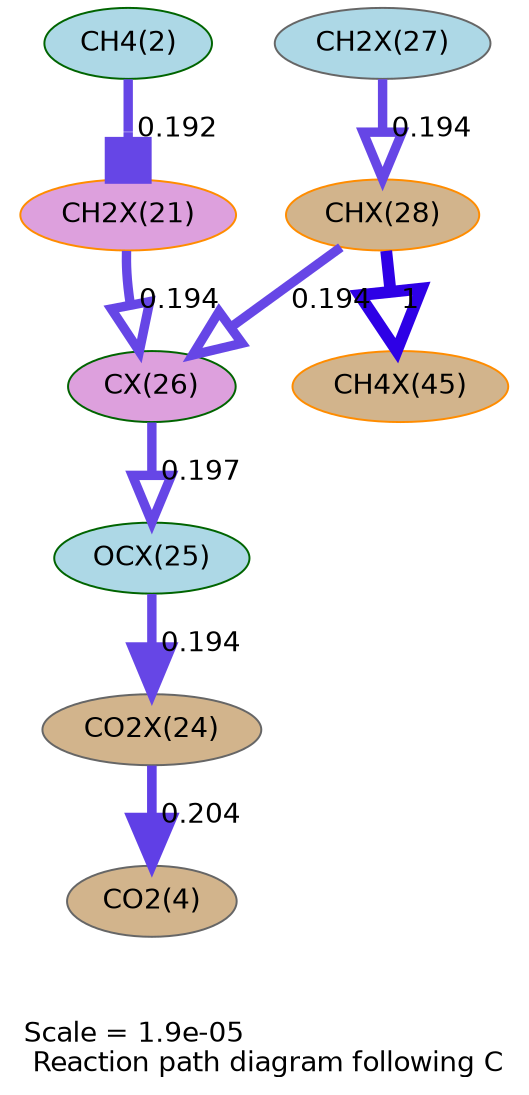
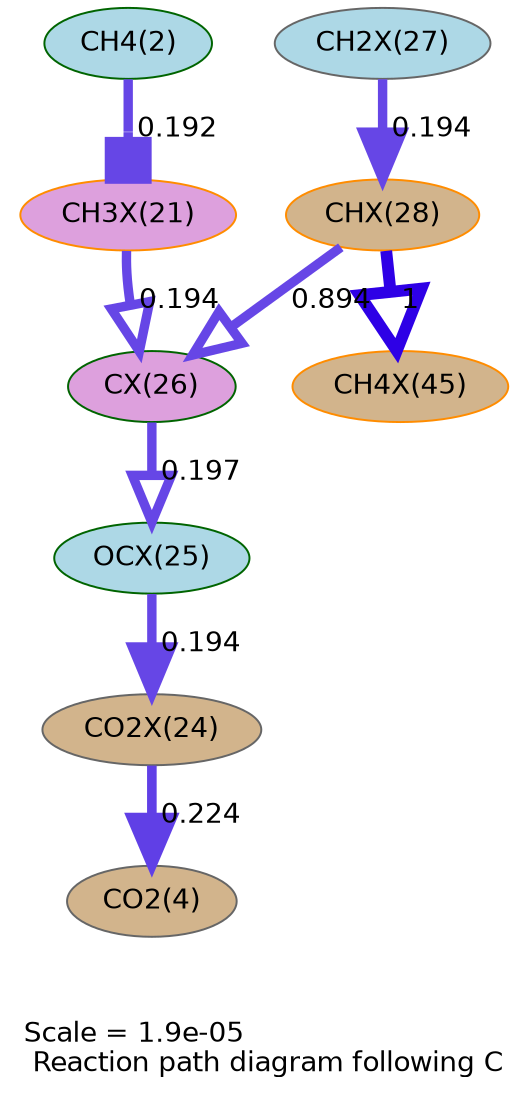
(383, 105) -> (383, 105)
(128, 215) -> (128, 215)
(327, 301) -> (327, 301)
(197, 816) -> (197, 816)
